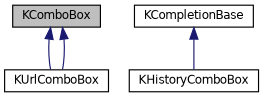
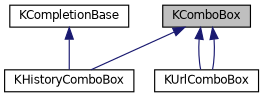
none -> (133, 51)
